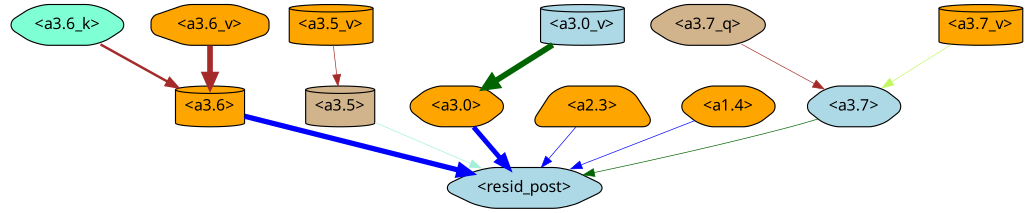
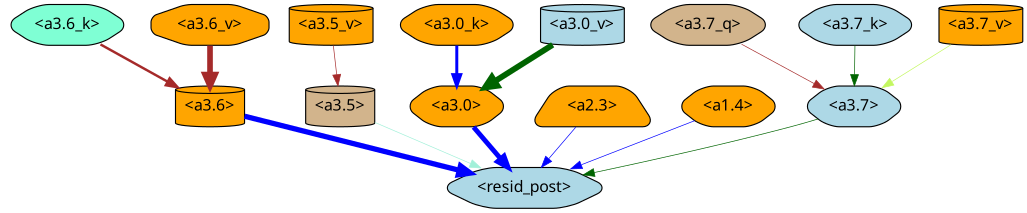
none -> (457, 25)
none -> (855, 25)
